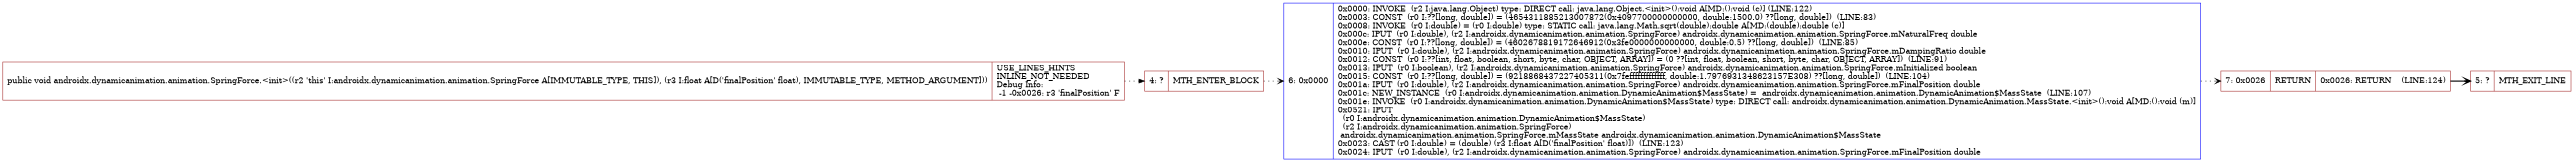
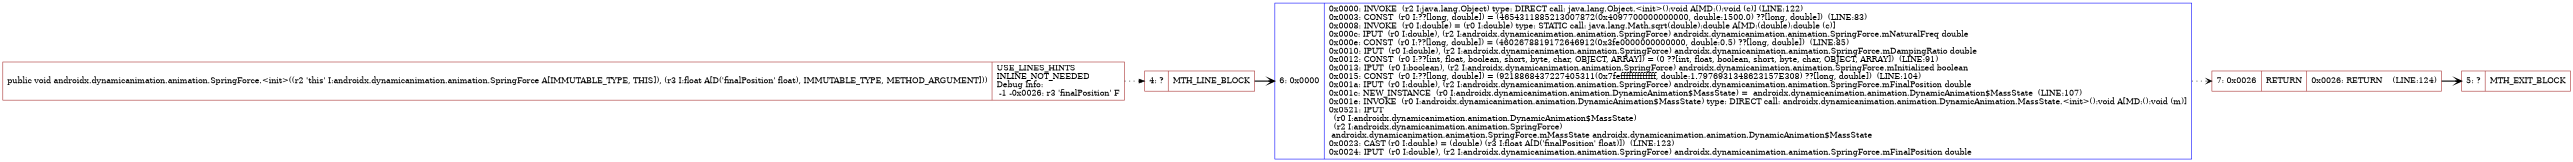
(1216, 81) -> (1211, 81)
(1271, 81) -> (1262, 81)
(2533, 81) -> (2528, 81)
